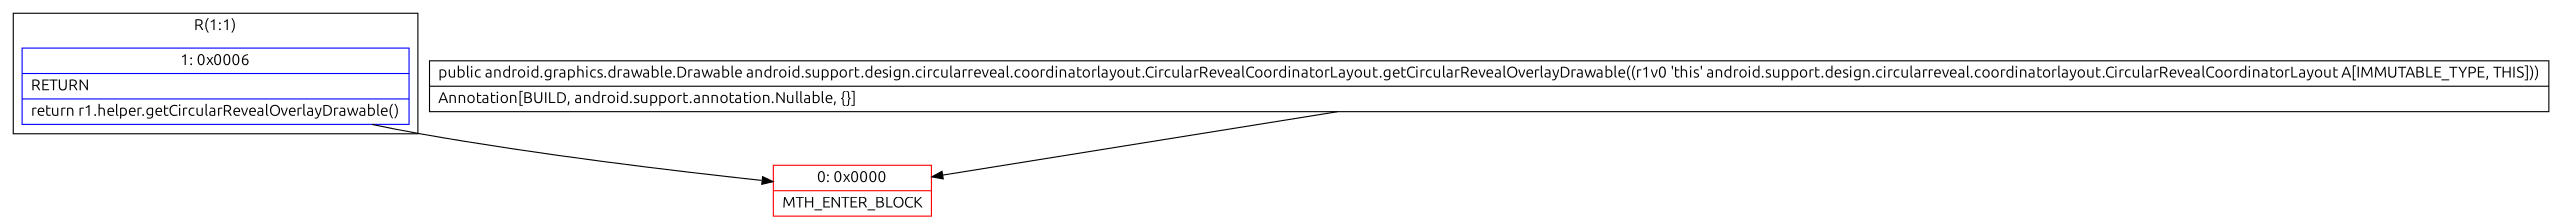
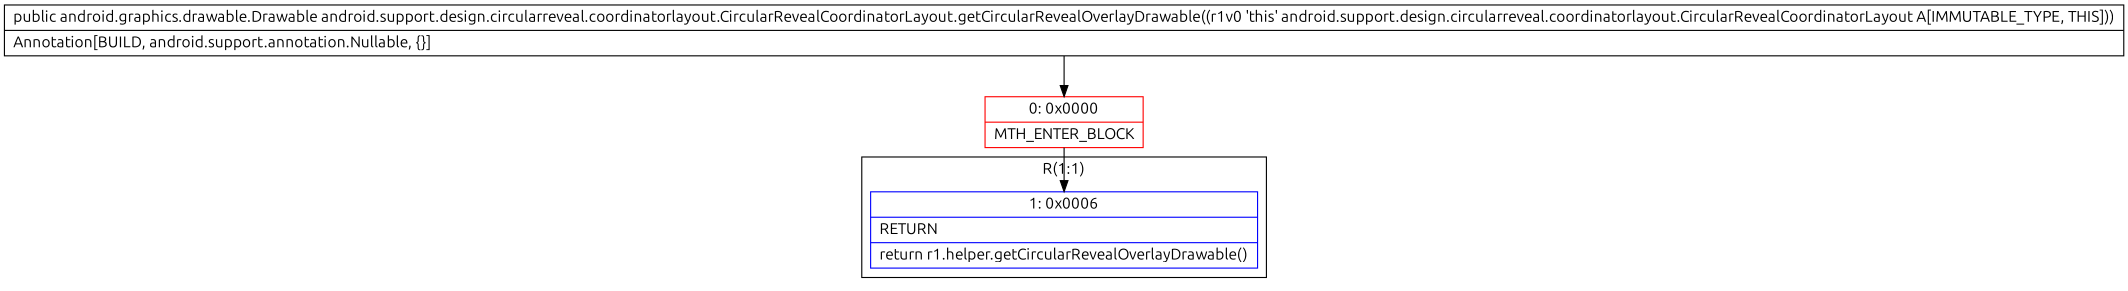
(566, 156) -> (1064, 164)
